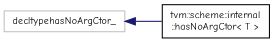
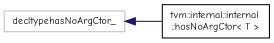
(216, 21) -> (216, 21)
